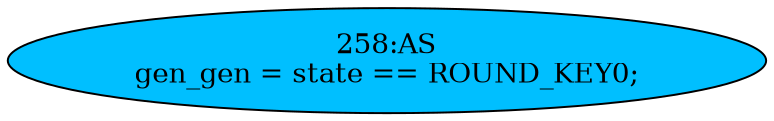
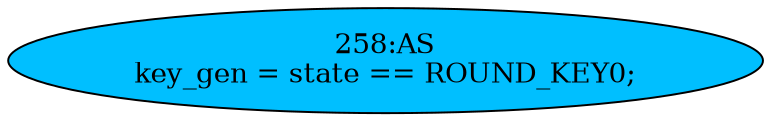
(387, 61) -> (386, 61)
